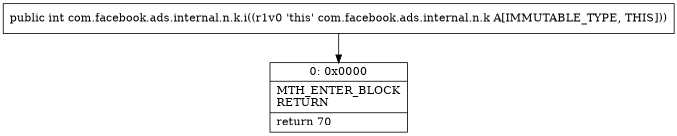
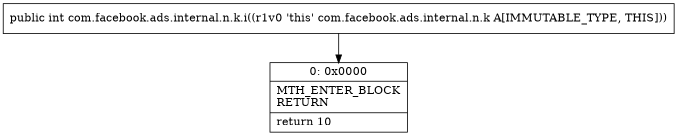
(304, 122) -> (304, 122)
